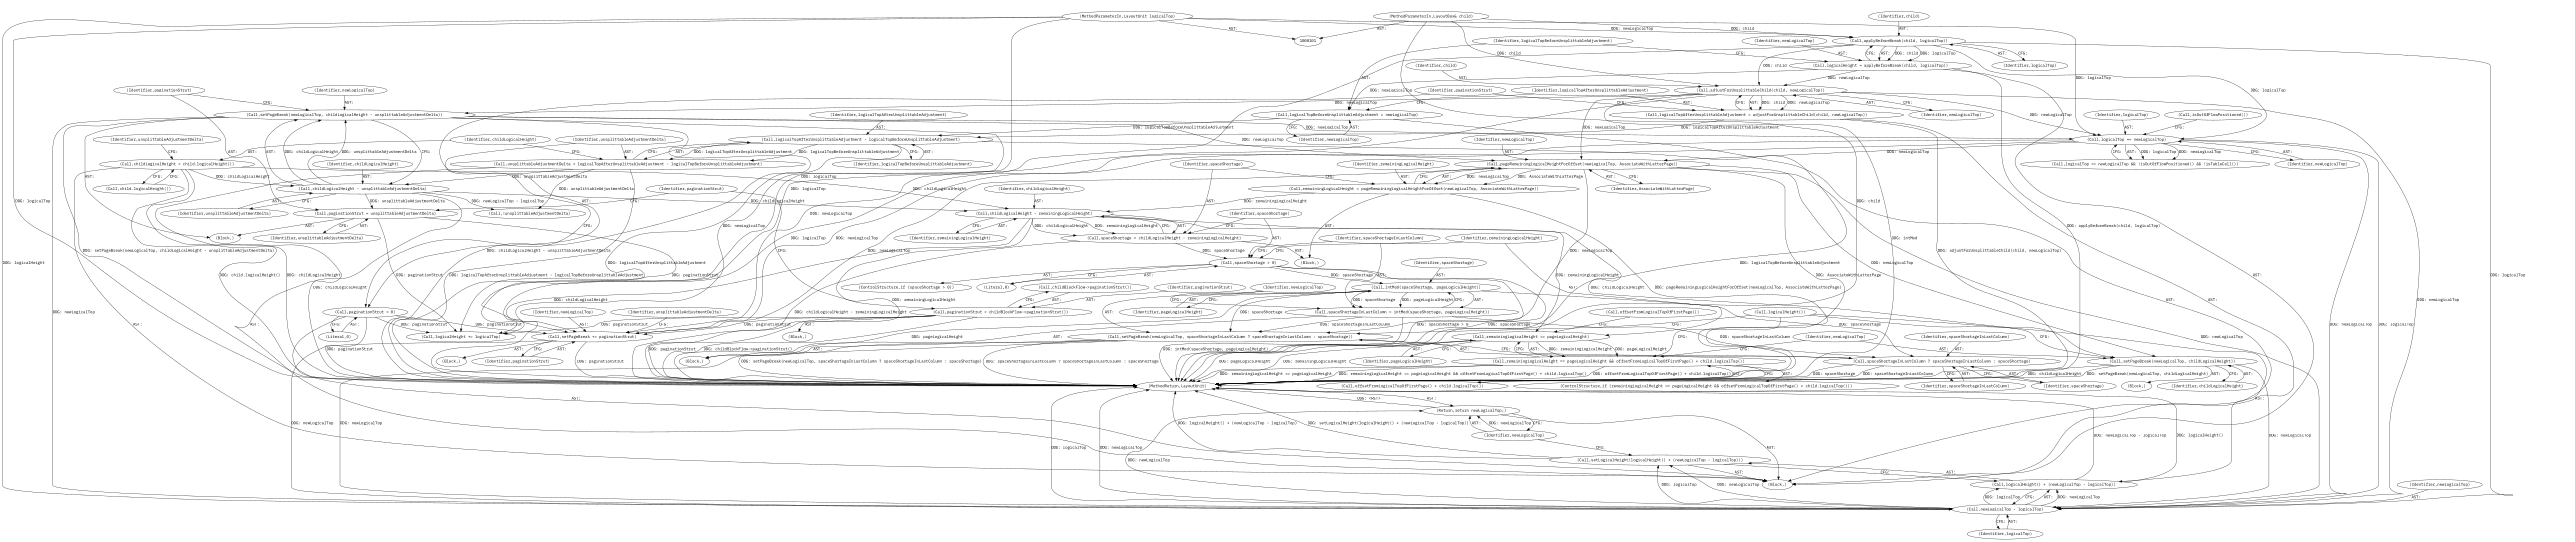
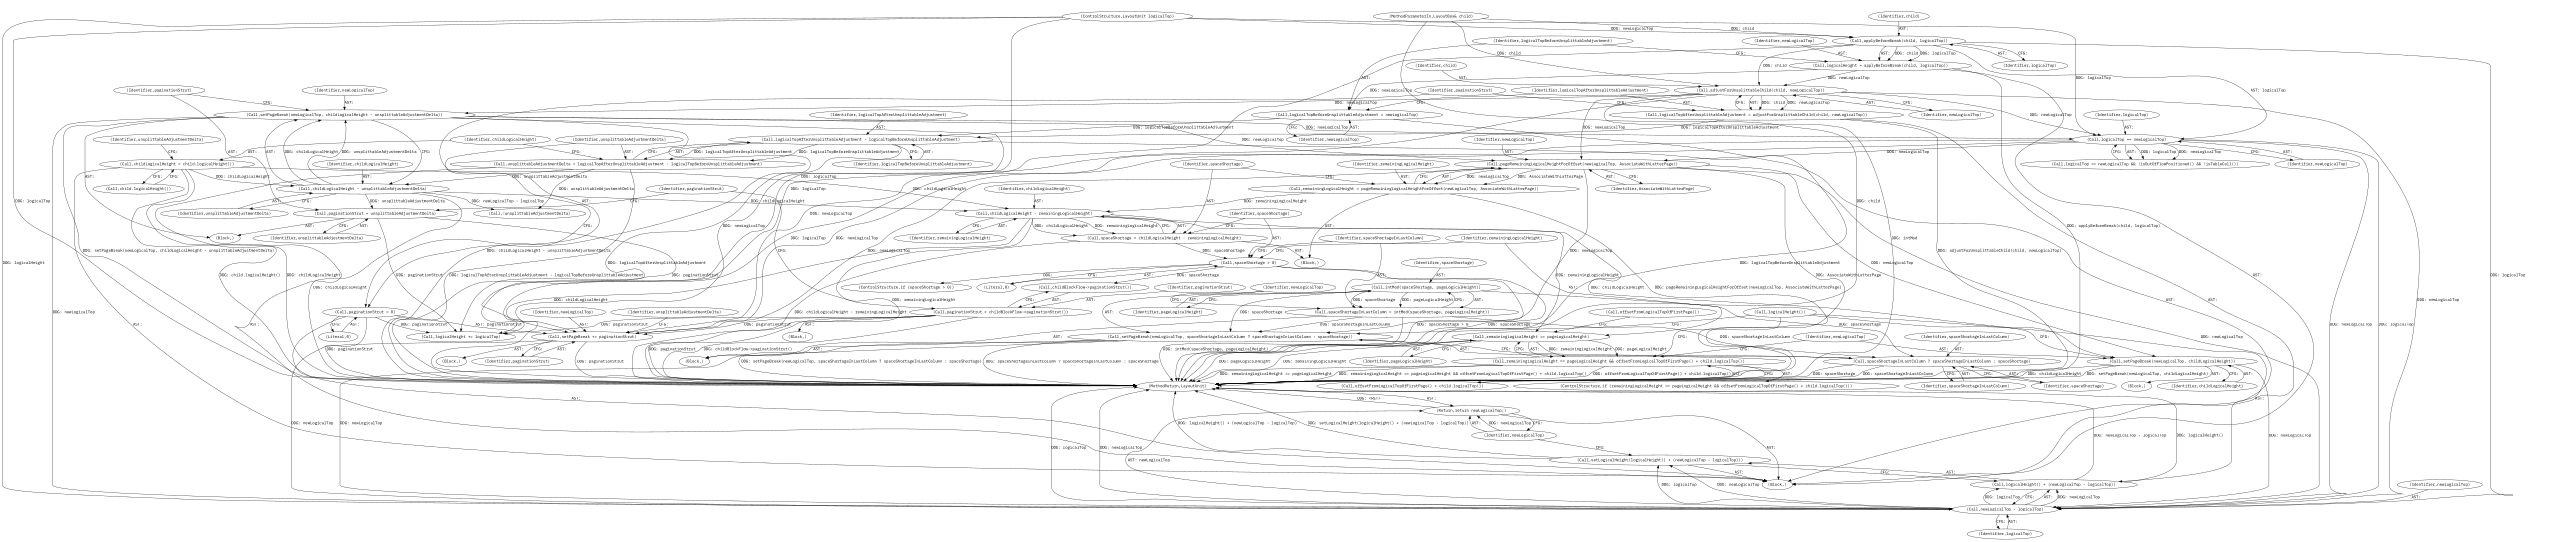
(1127, 16) -> (1127, 16)
(1308, 41) -> none
(1865, 54) -> none
(2268, 90) -> (2268, 90)
(2213, 115) -> none
(1049, 275) -> (1049, 275)
(1325, 276) -> (1170, 275)
(499, 325) -> (499, 325)
(732, 352) -> none
(1149, 460) -> (1149, 460)
